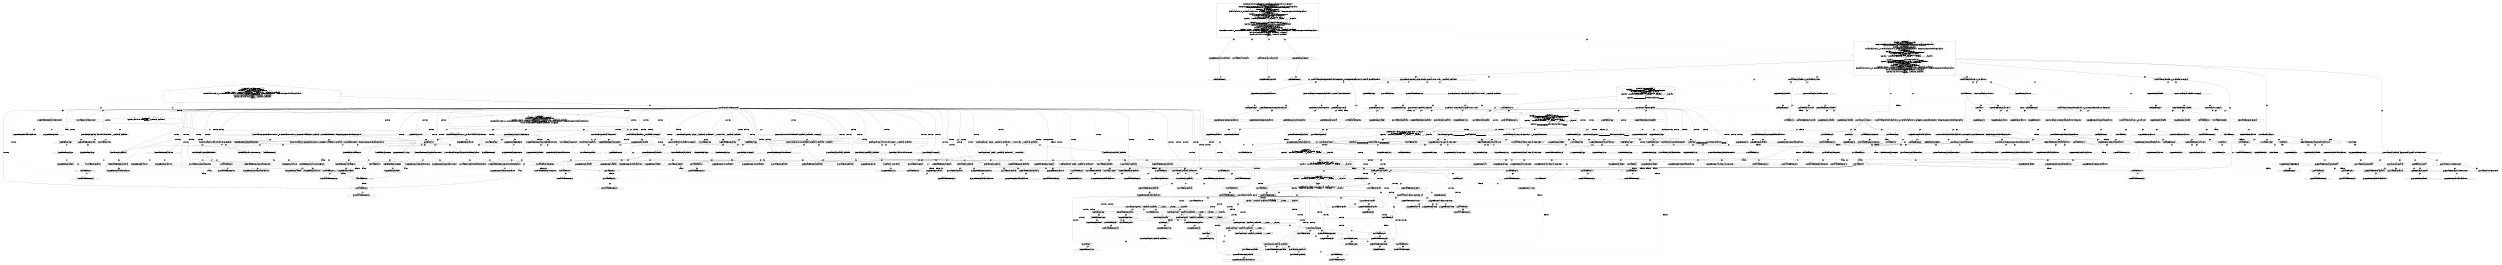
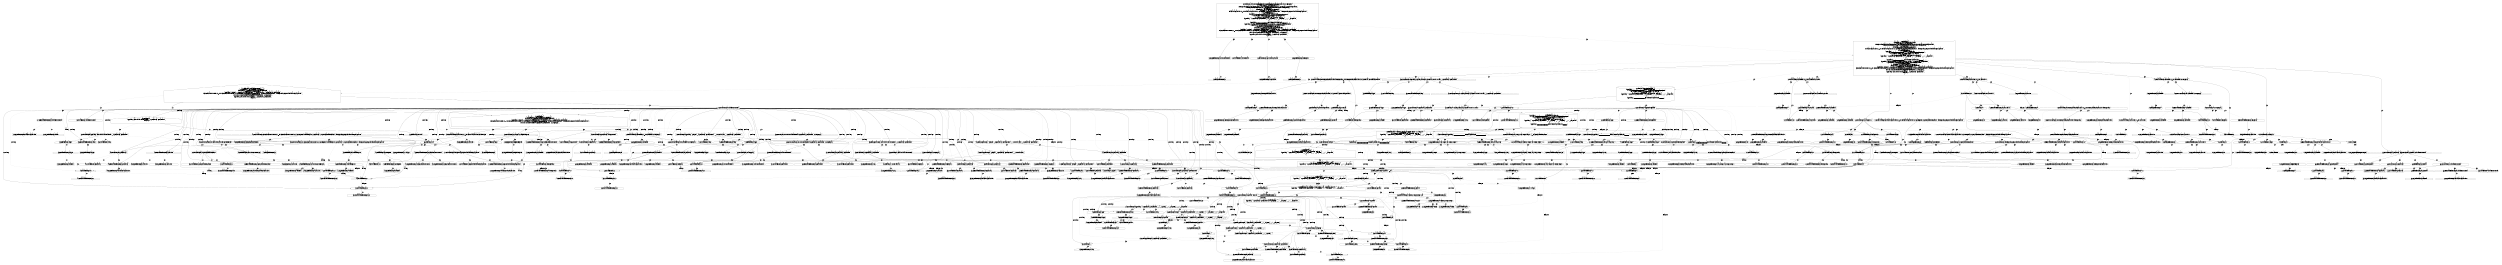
(1632, 174) -> (1632, 174)
